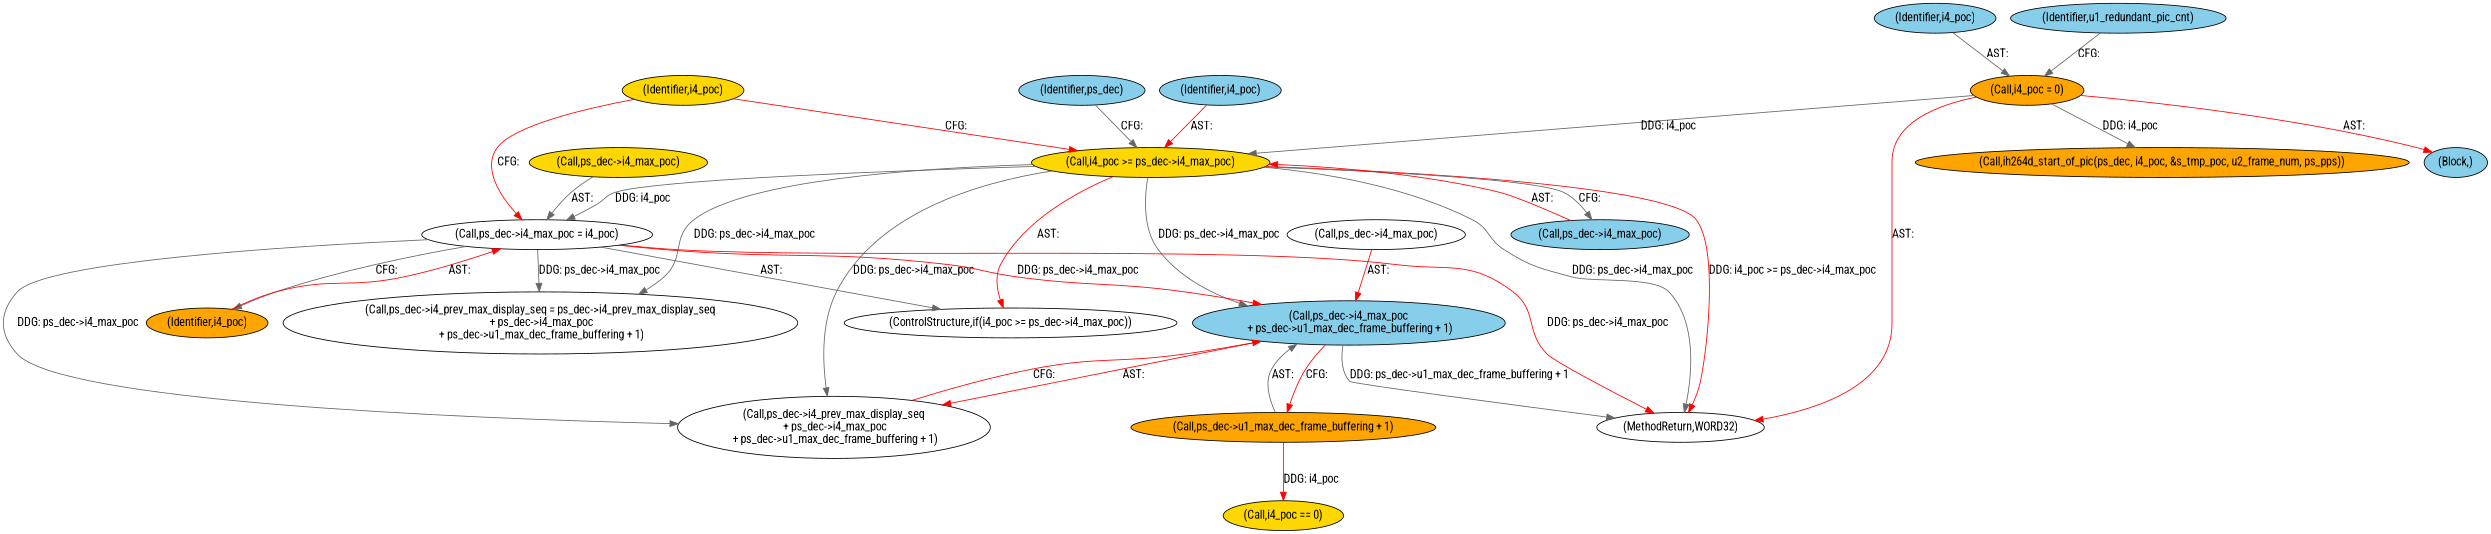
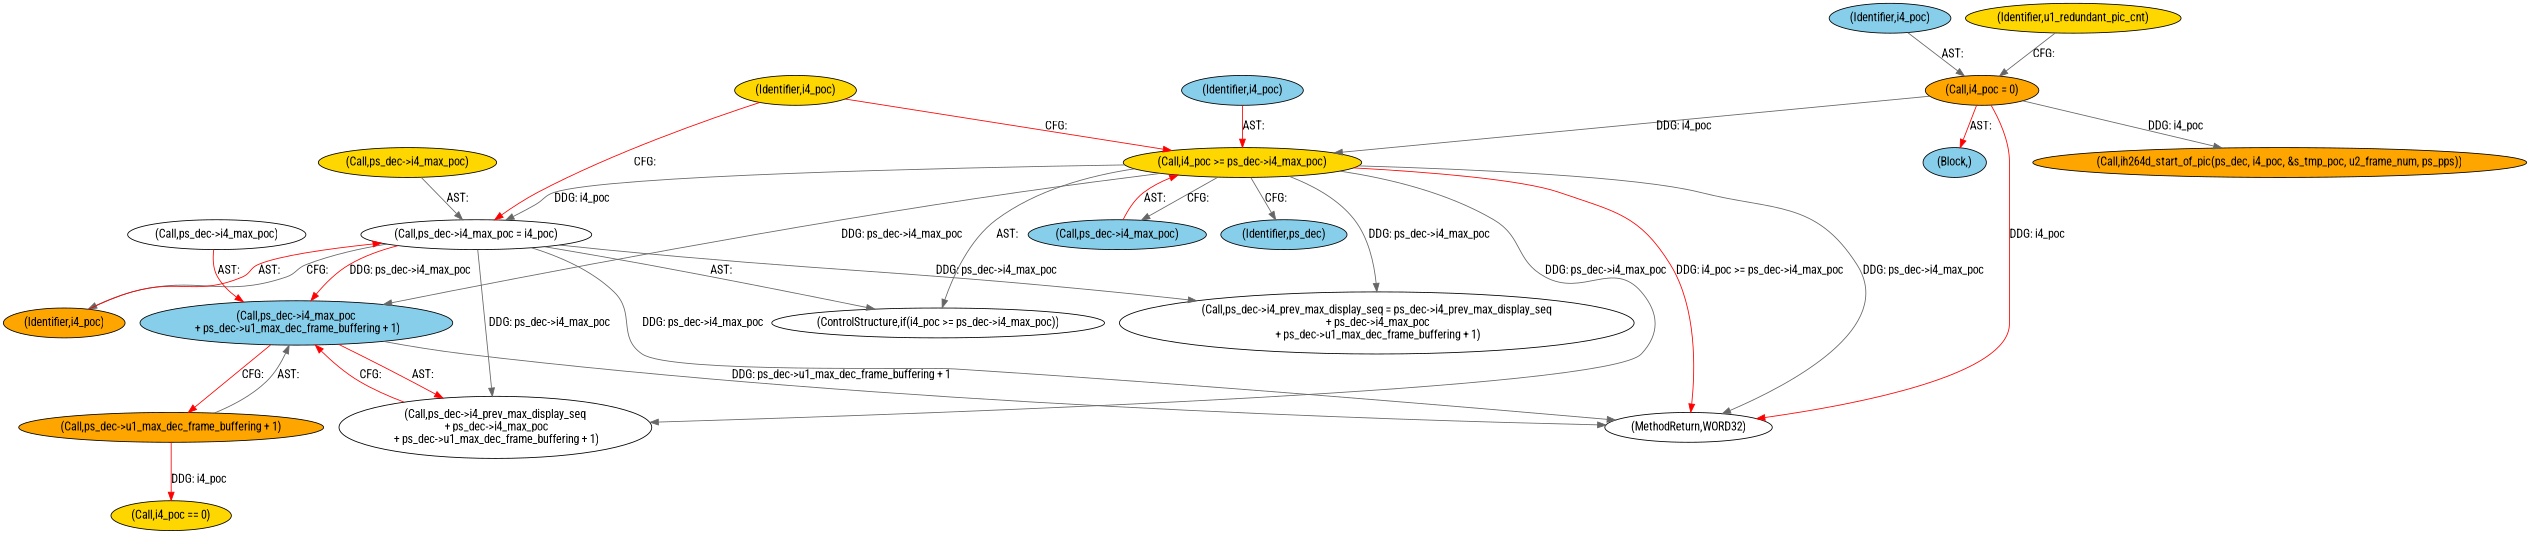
(2118, 18) -> (2073, 18)
(1113, 123) -> (1261, 195)
(1035, 223) -> (1018, 206)
(1904, 235) -> (2037, 235)
(1135, 254) -> (1042, 375)
